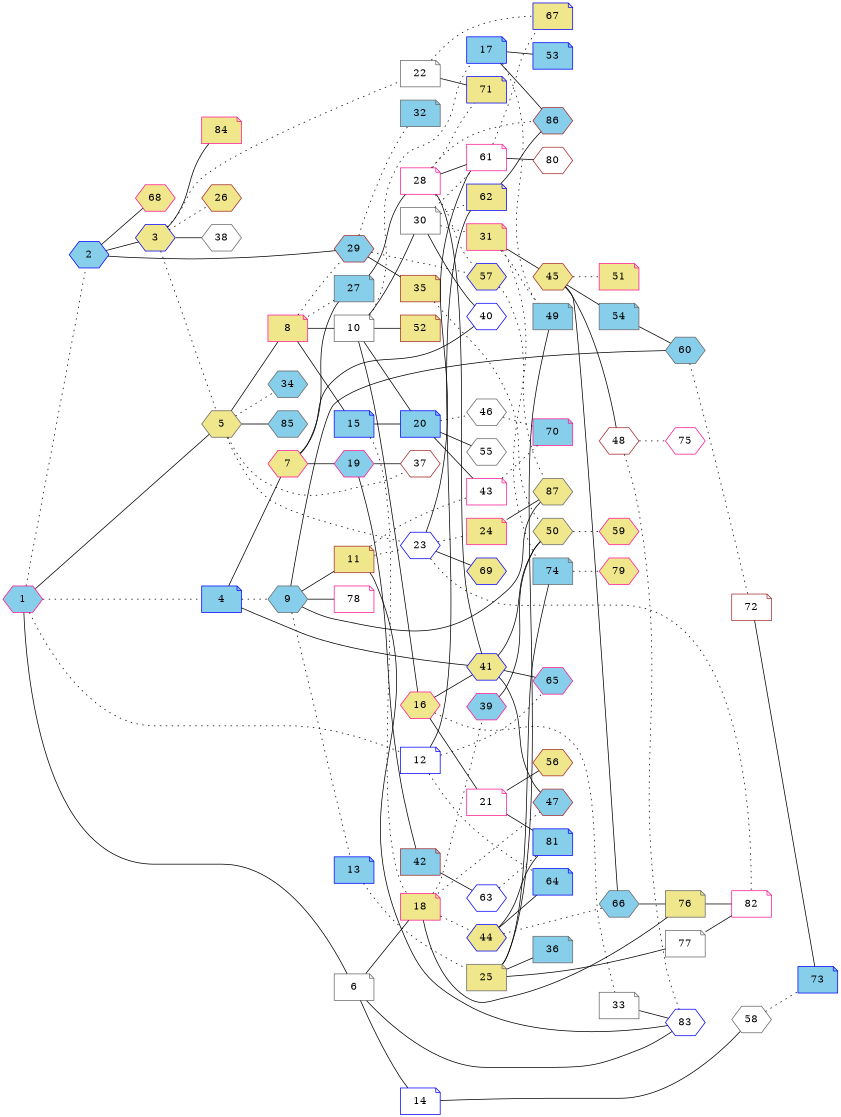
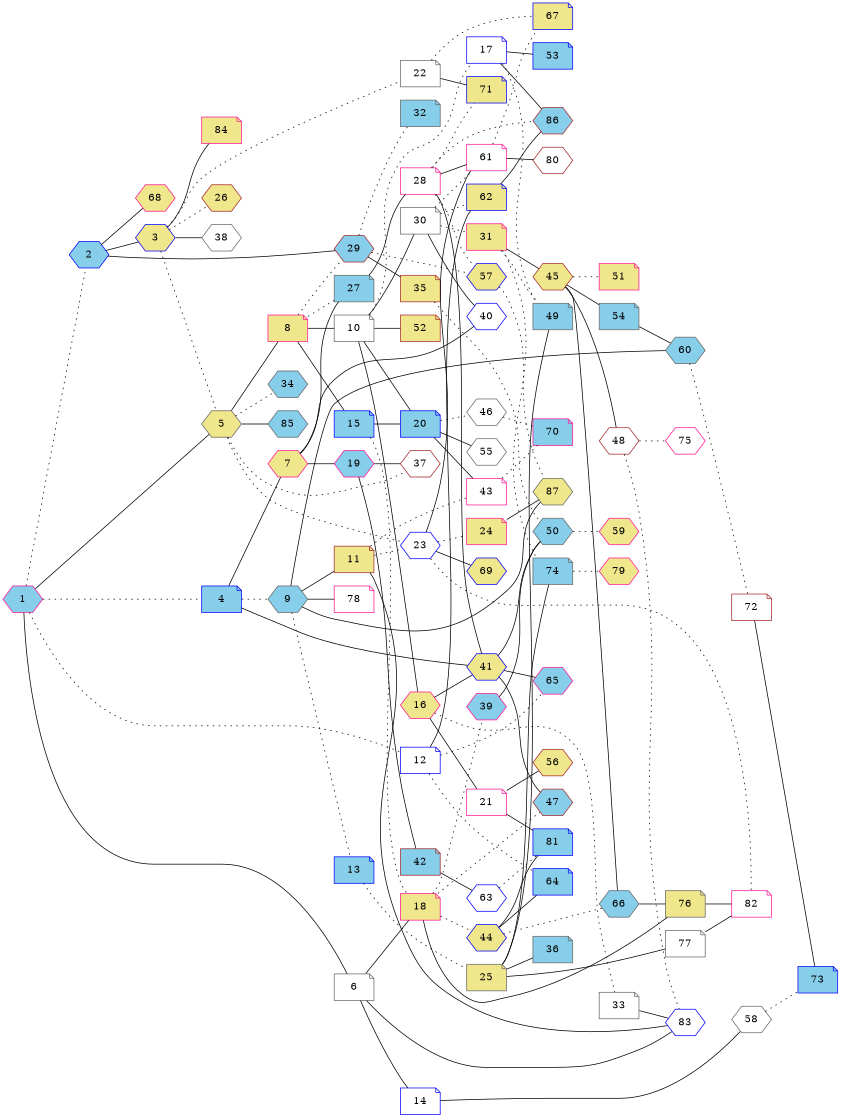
(487, 50) -> (487, 50)
(553, 531) -> (553, 531)
